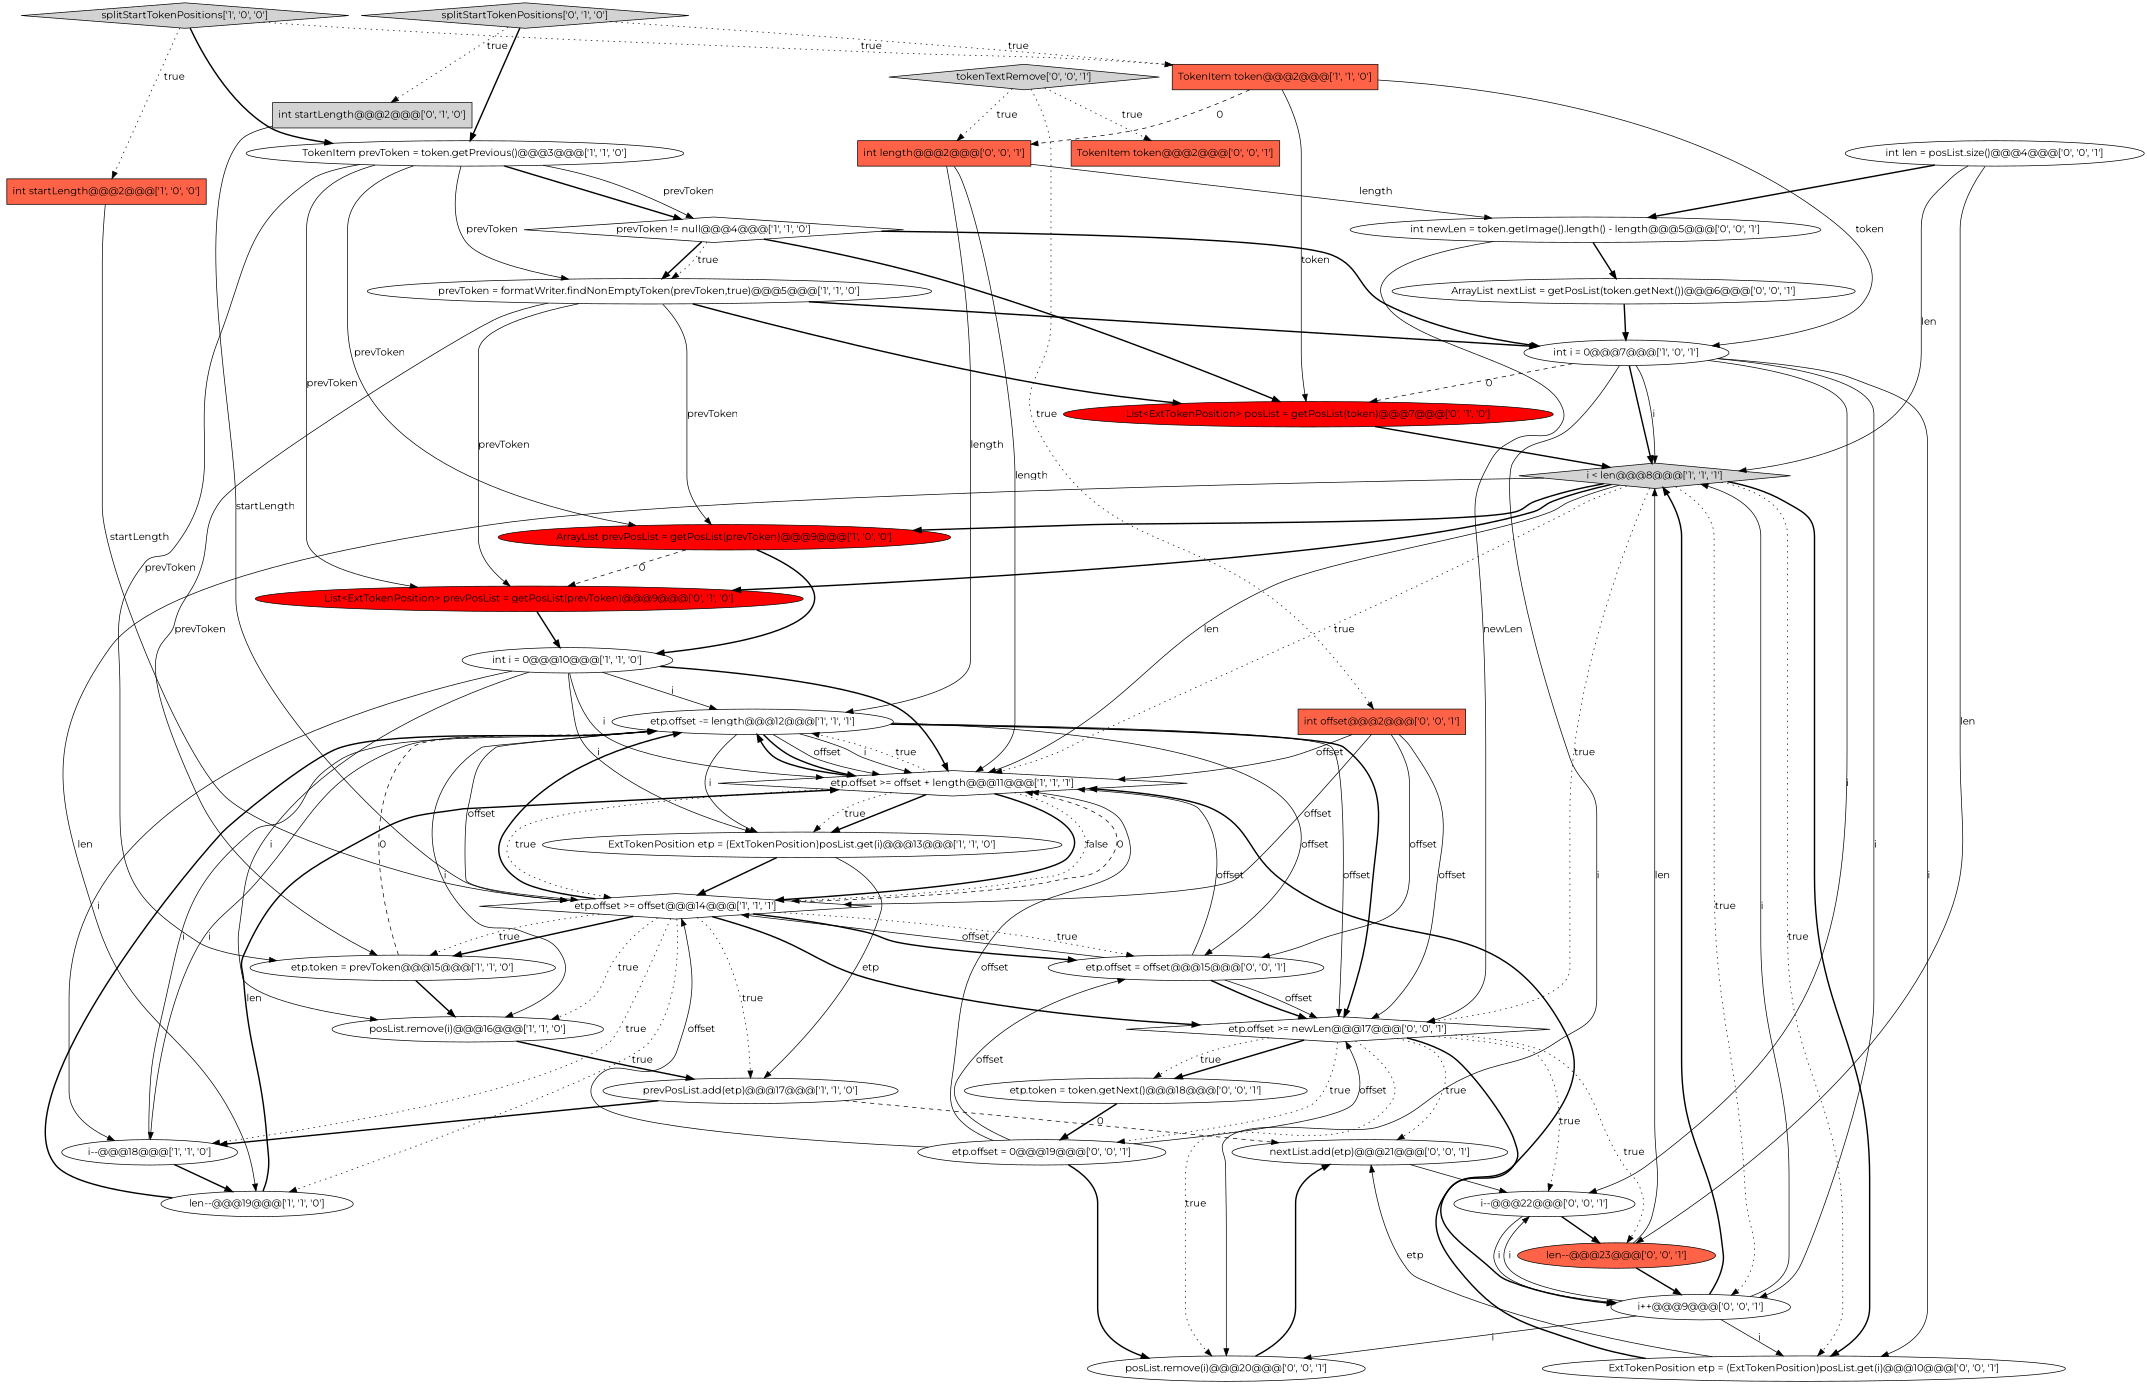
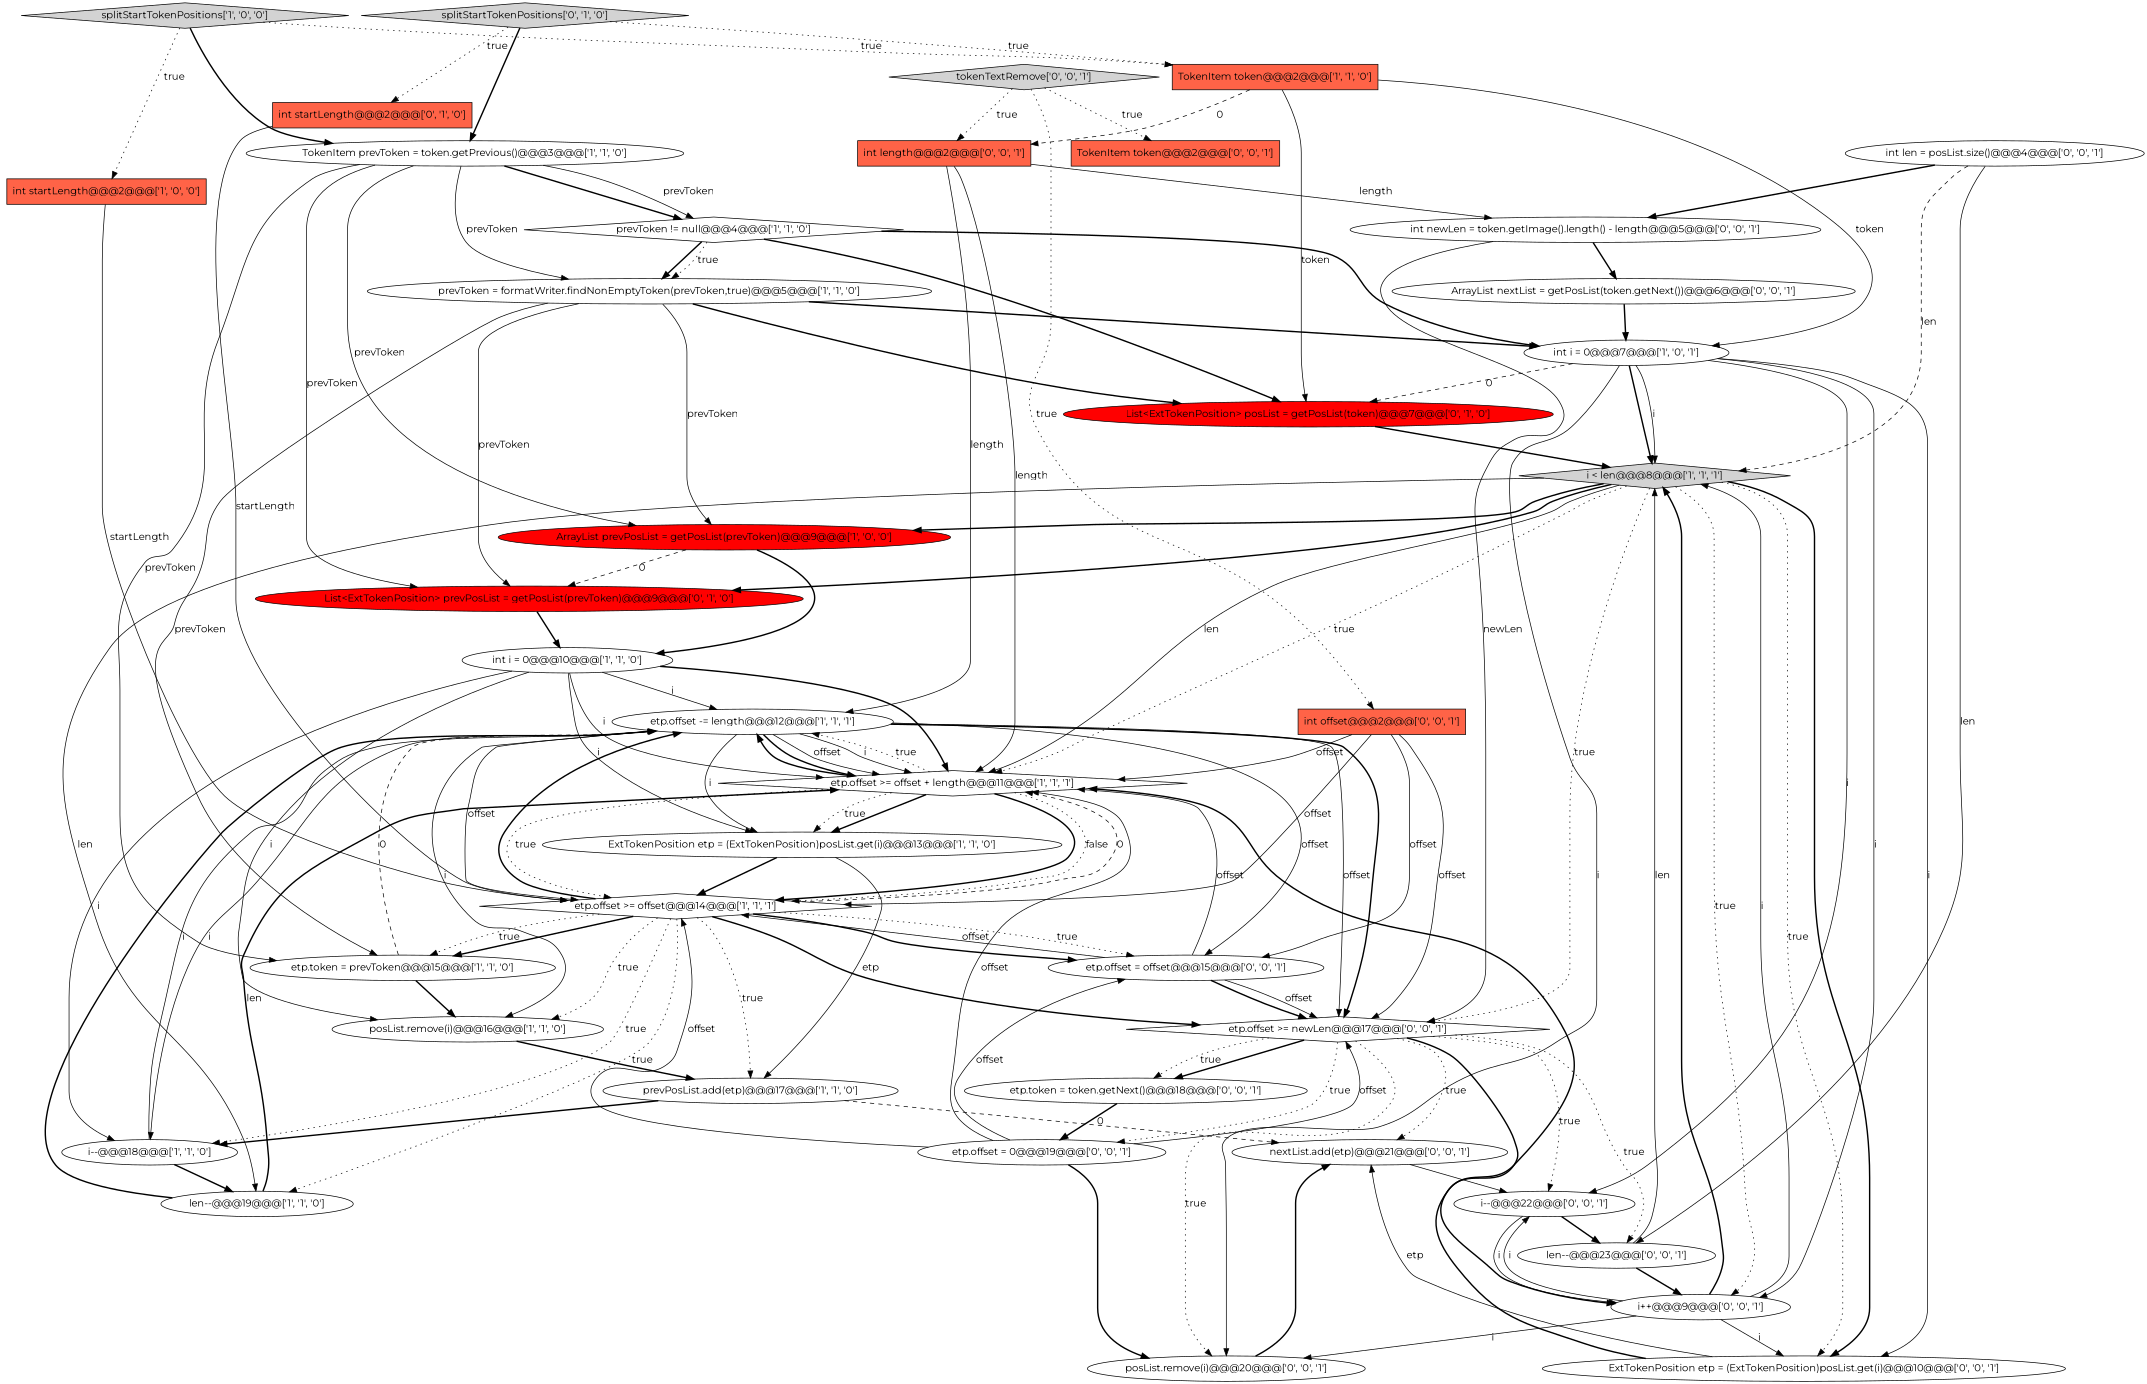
(372, 115) -> (372, 115)
(1919, 365) -> (1919, 365)
(1617, 1256) -> (1617, 1256)
